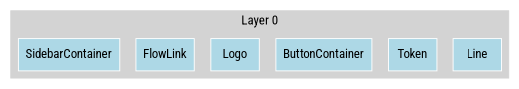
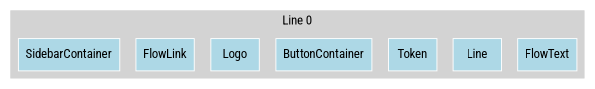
(260, 21) -> (297, 21)
none -> (547, 55)
